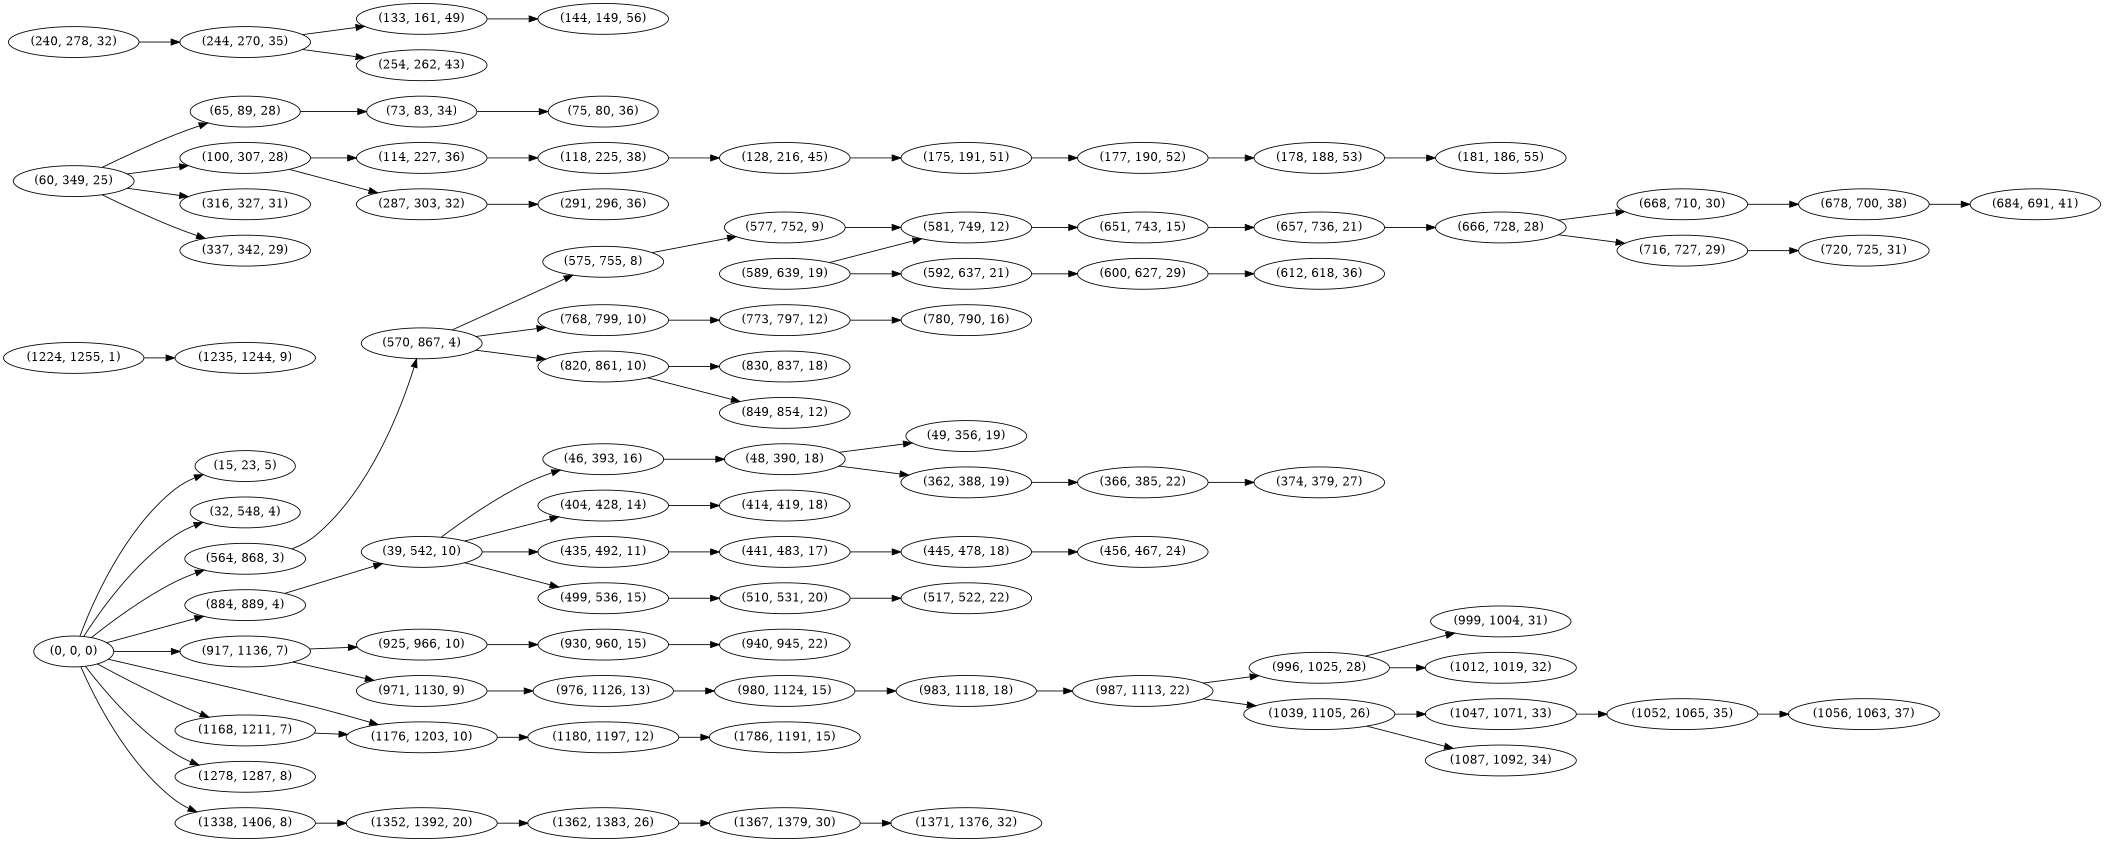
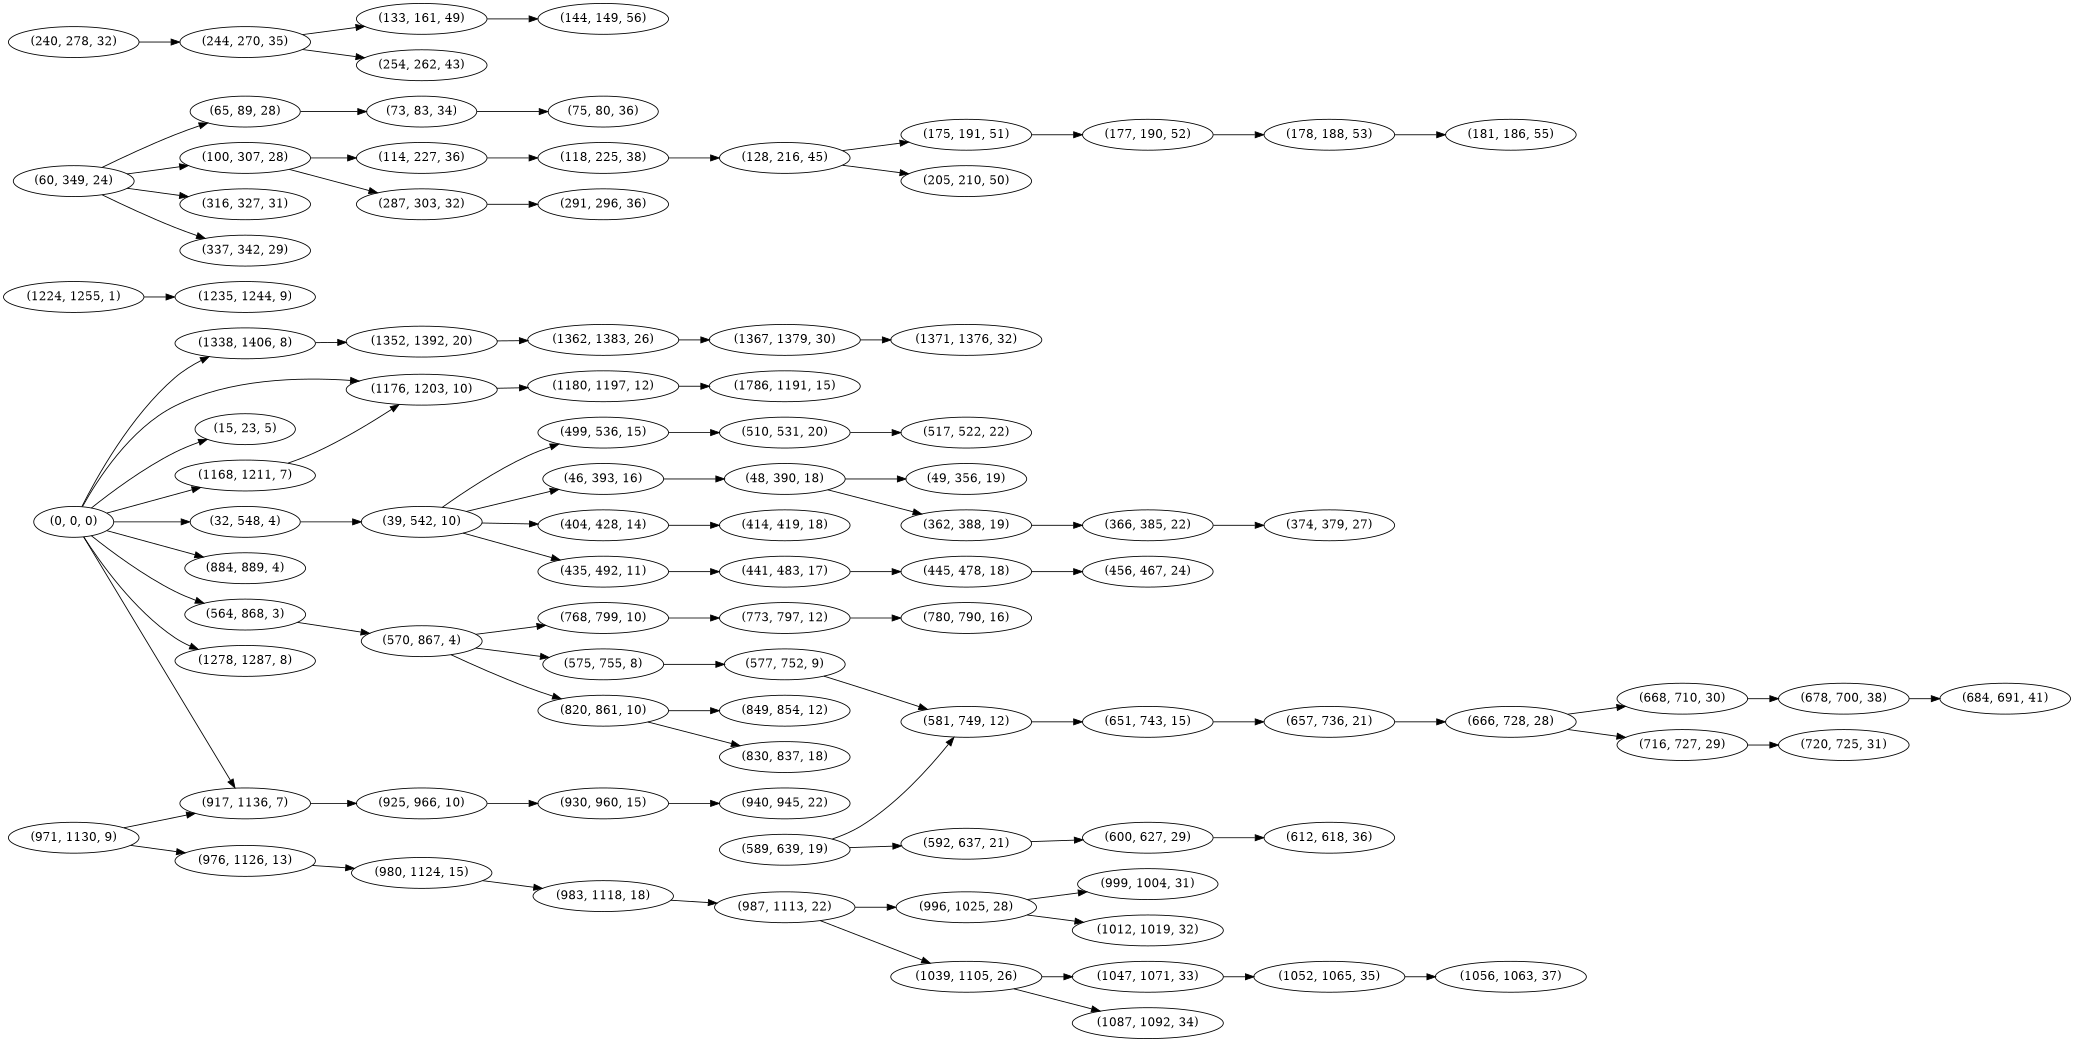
(74, 181) -> (74, 181)
none -> (966, 181)
(329, 580) -> (327, 522)
(329, 670) -> (155, 821)
